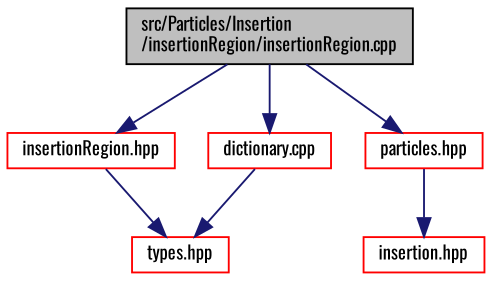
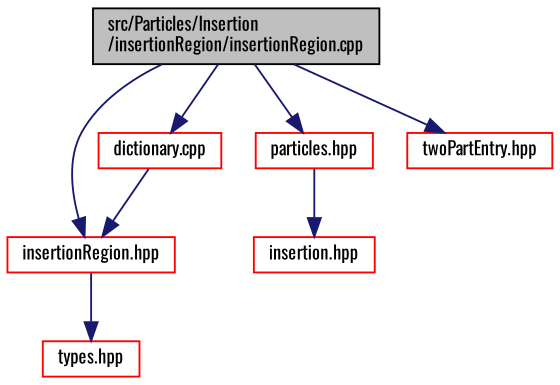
none -> (480, 151)
(231, 196) -> (131, 195)
